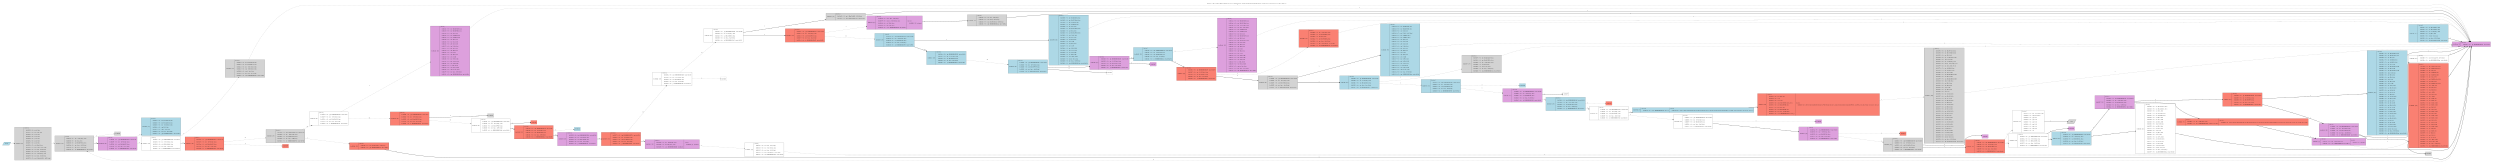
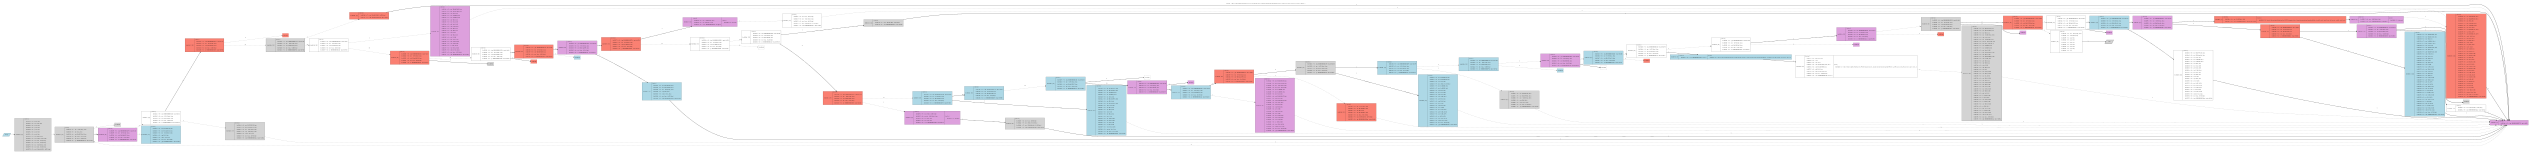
none -> (622, 68)
(1819, 105) -> (1856, 66)
